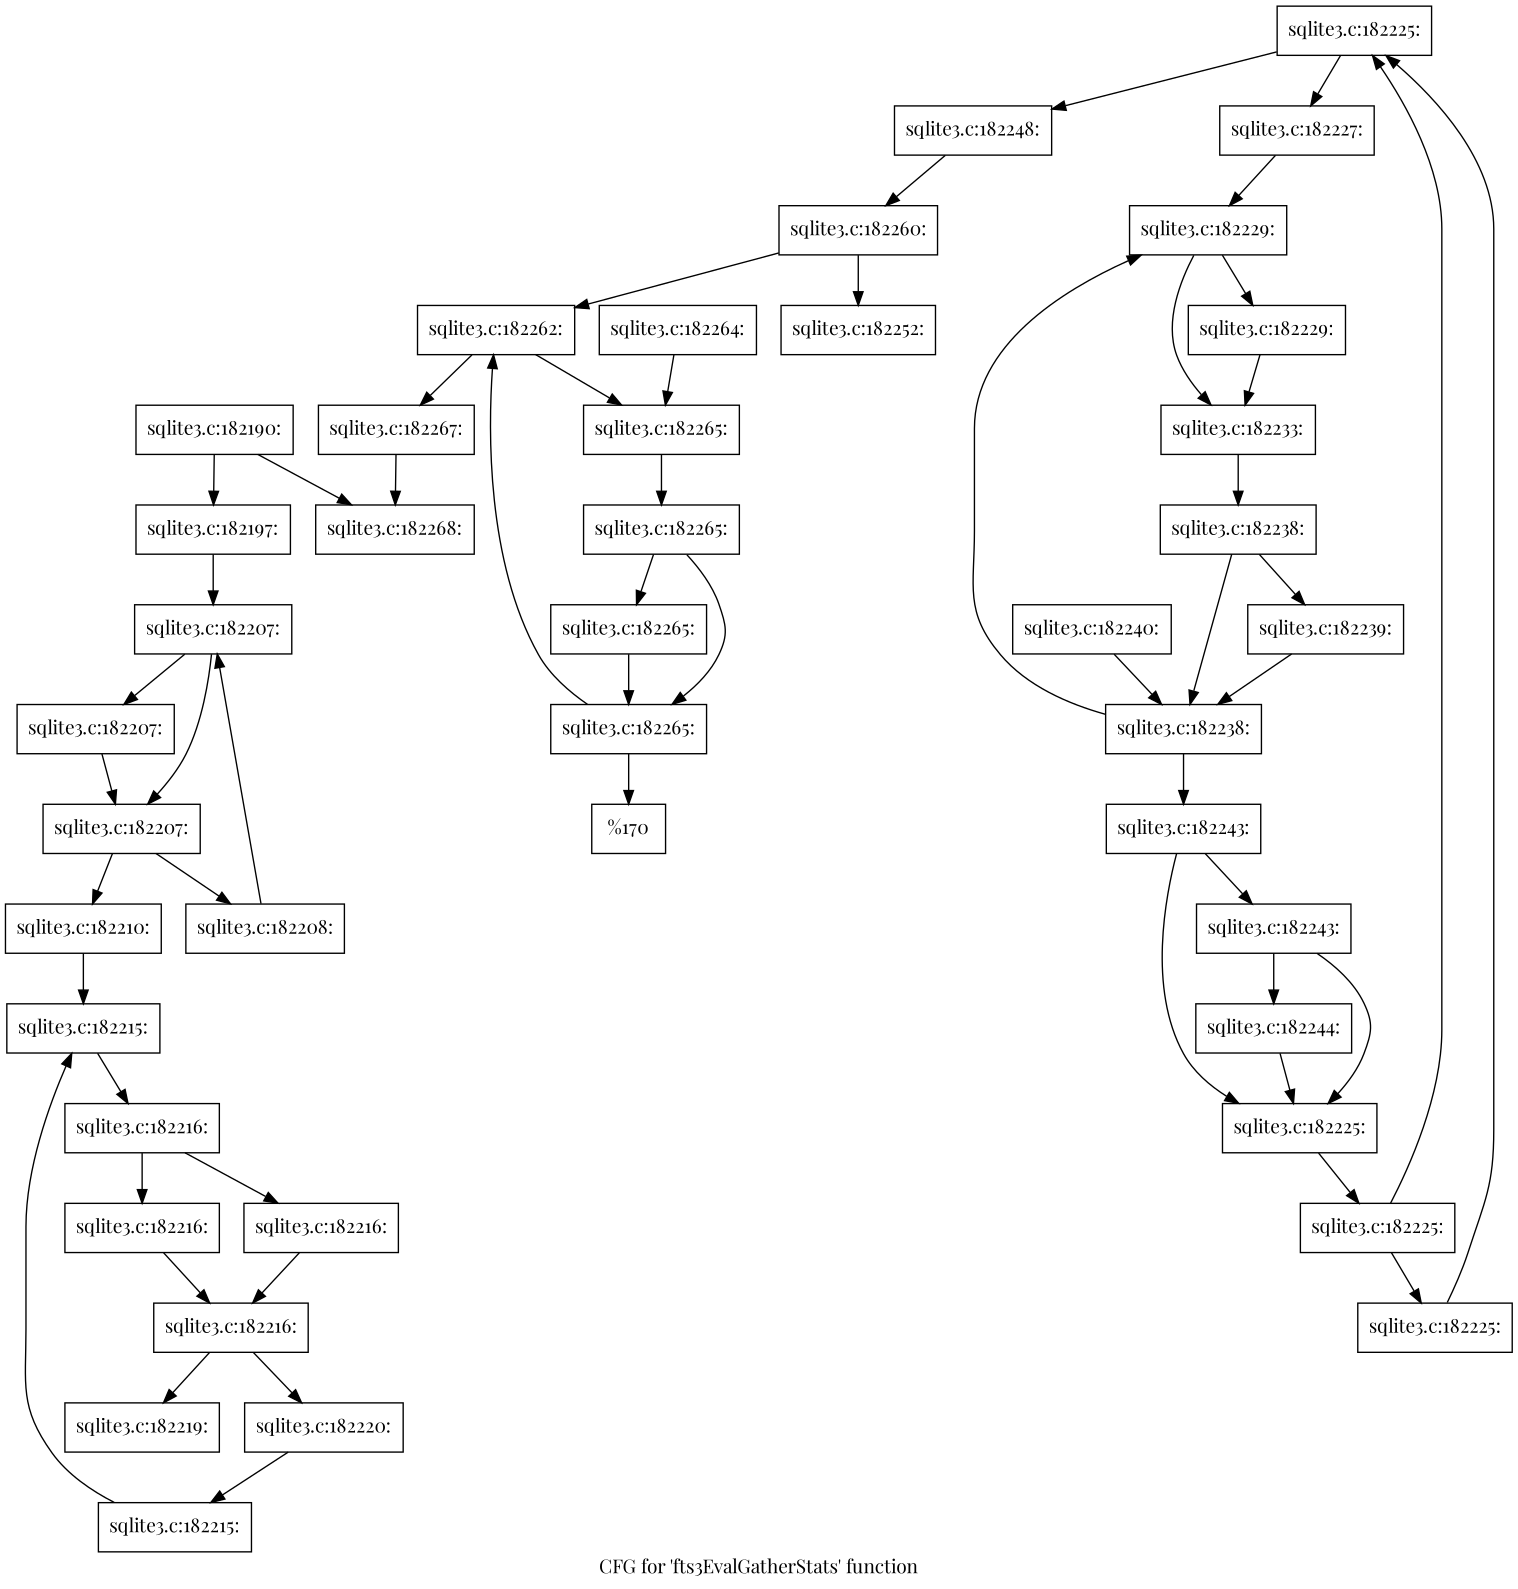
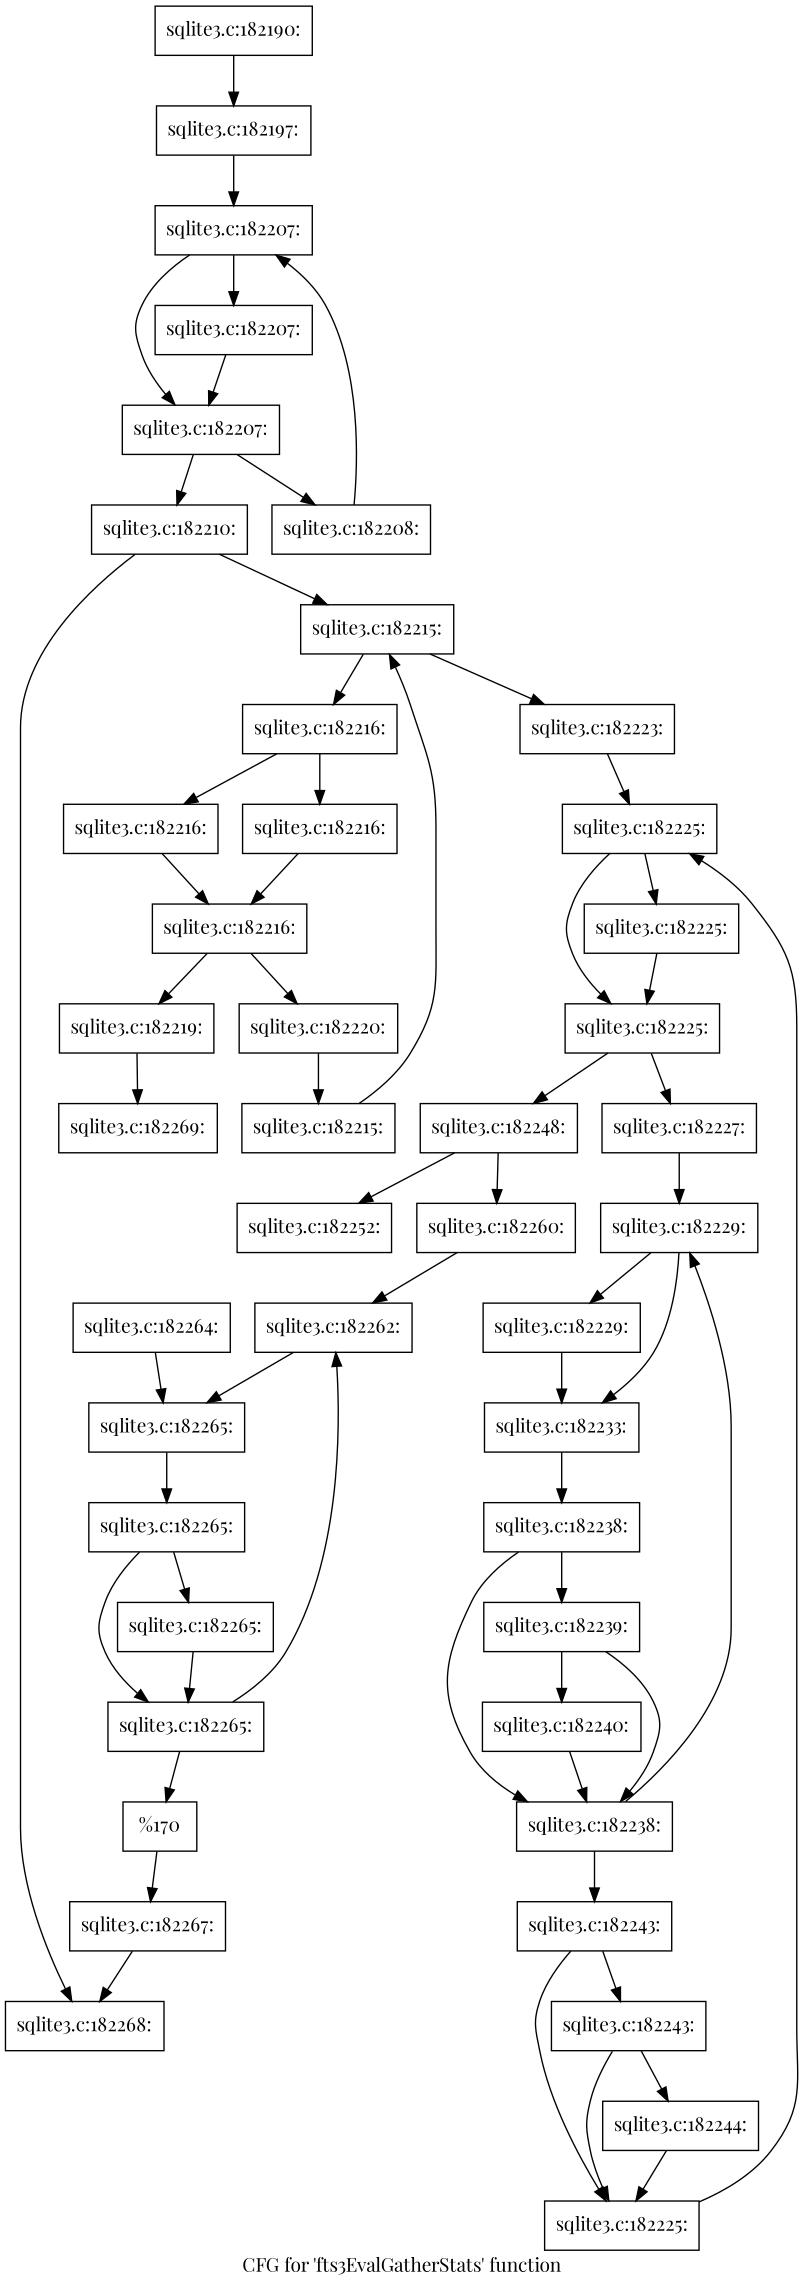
(858, 273) -> (413, 1175)
(451, 375) -> (155, 1870)
(299, 476) -> (20, 1254)
none -> (597, 729)
none -> (138, 1128)
none -> (562, 1670)
